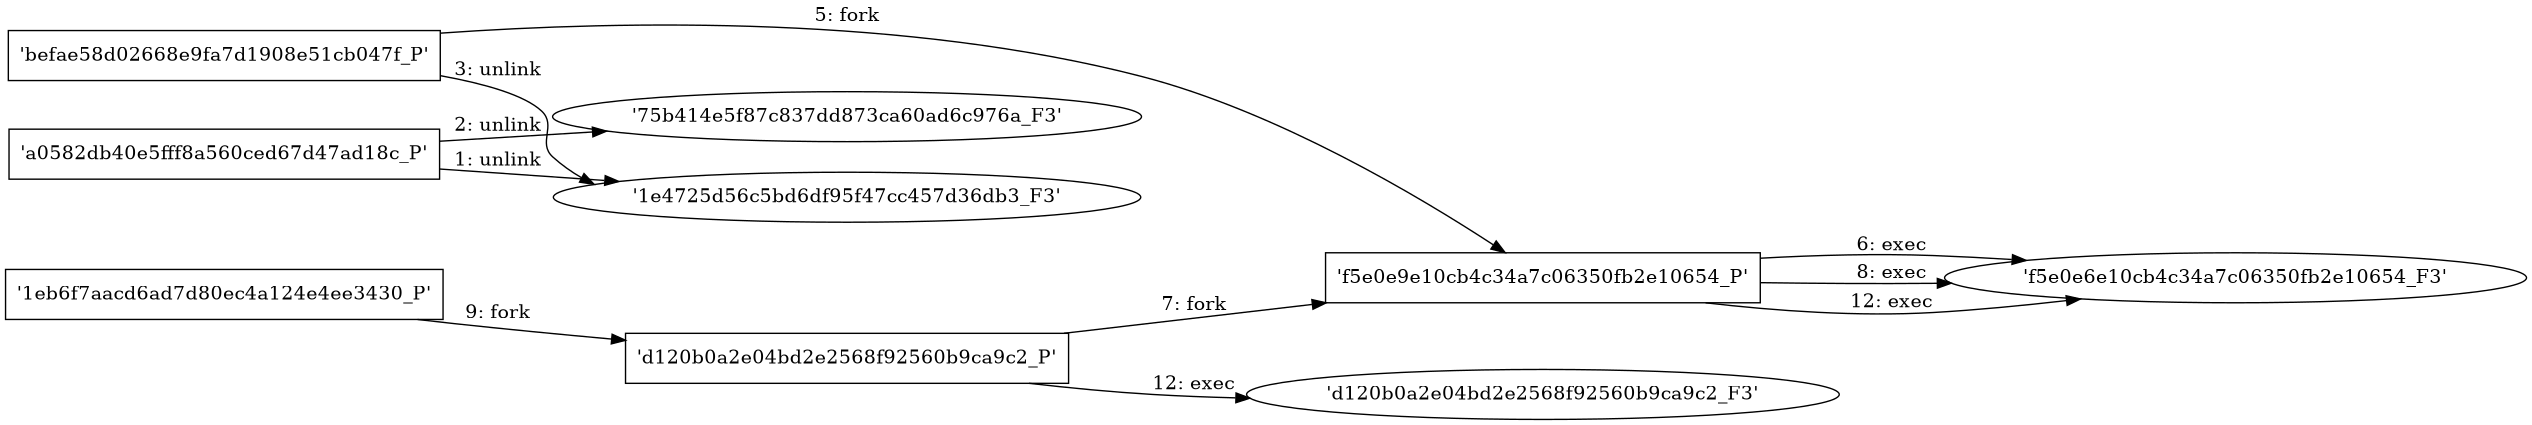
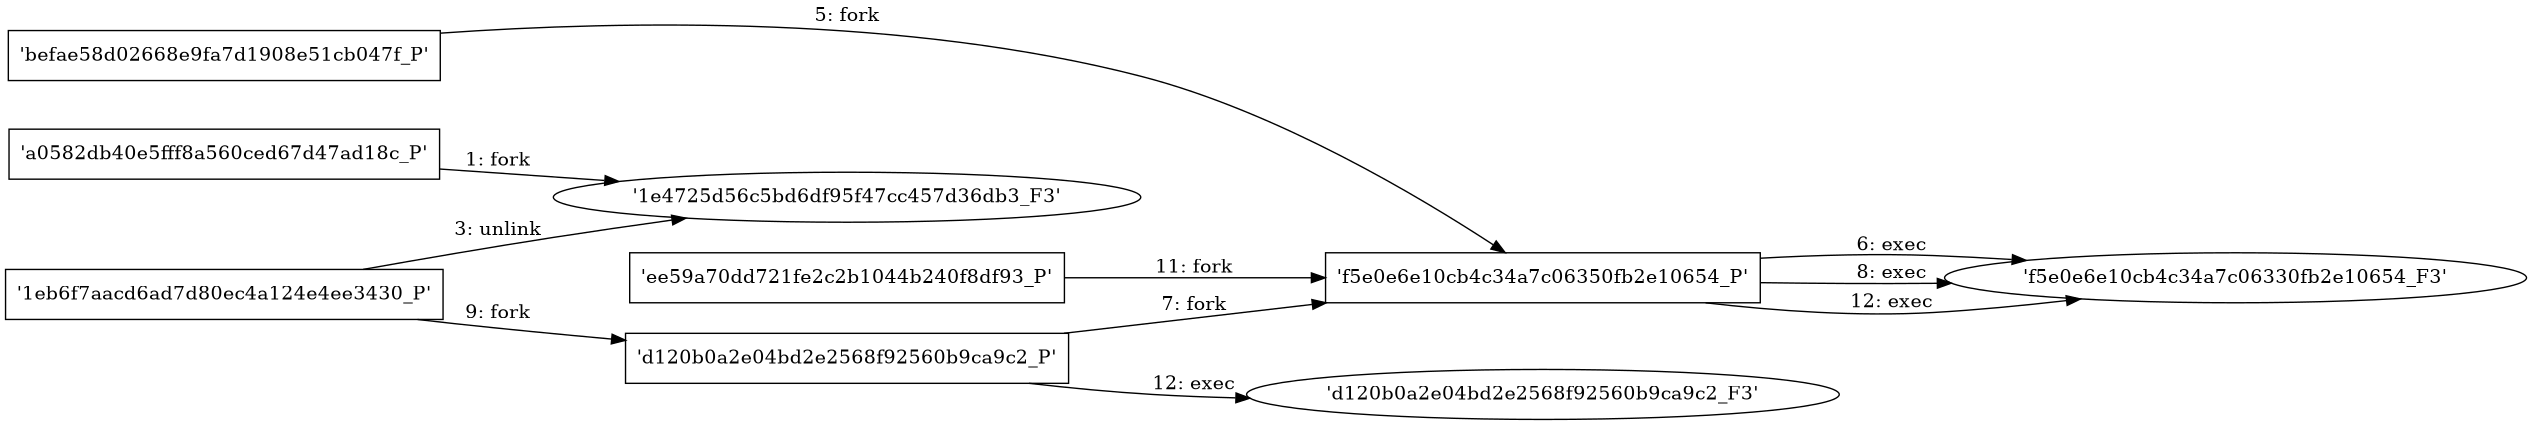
(532, 104) -> (517, 243)
(847, 117) -> none
(498, 160) -> (498, 160)
none -> (847, 278)
(1543, 278) -> (1543, 278)
(2236, 278) -> (2236, 278)
